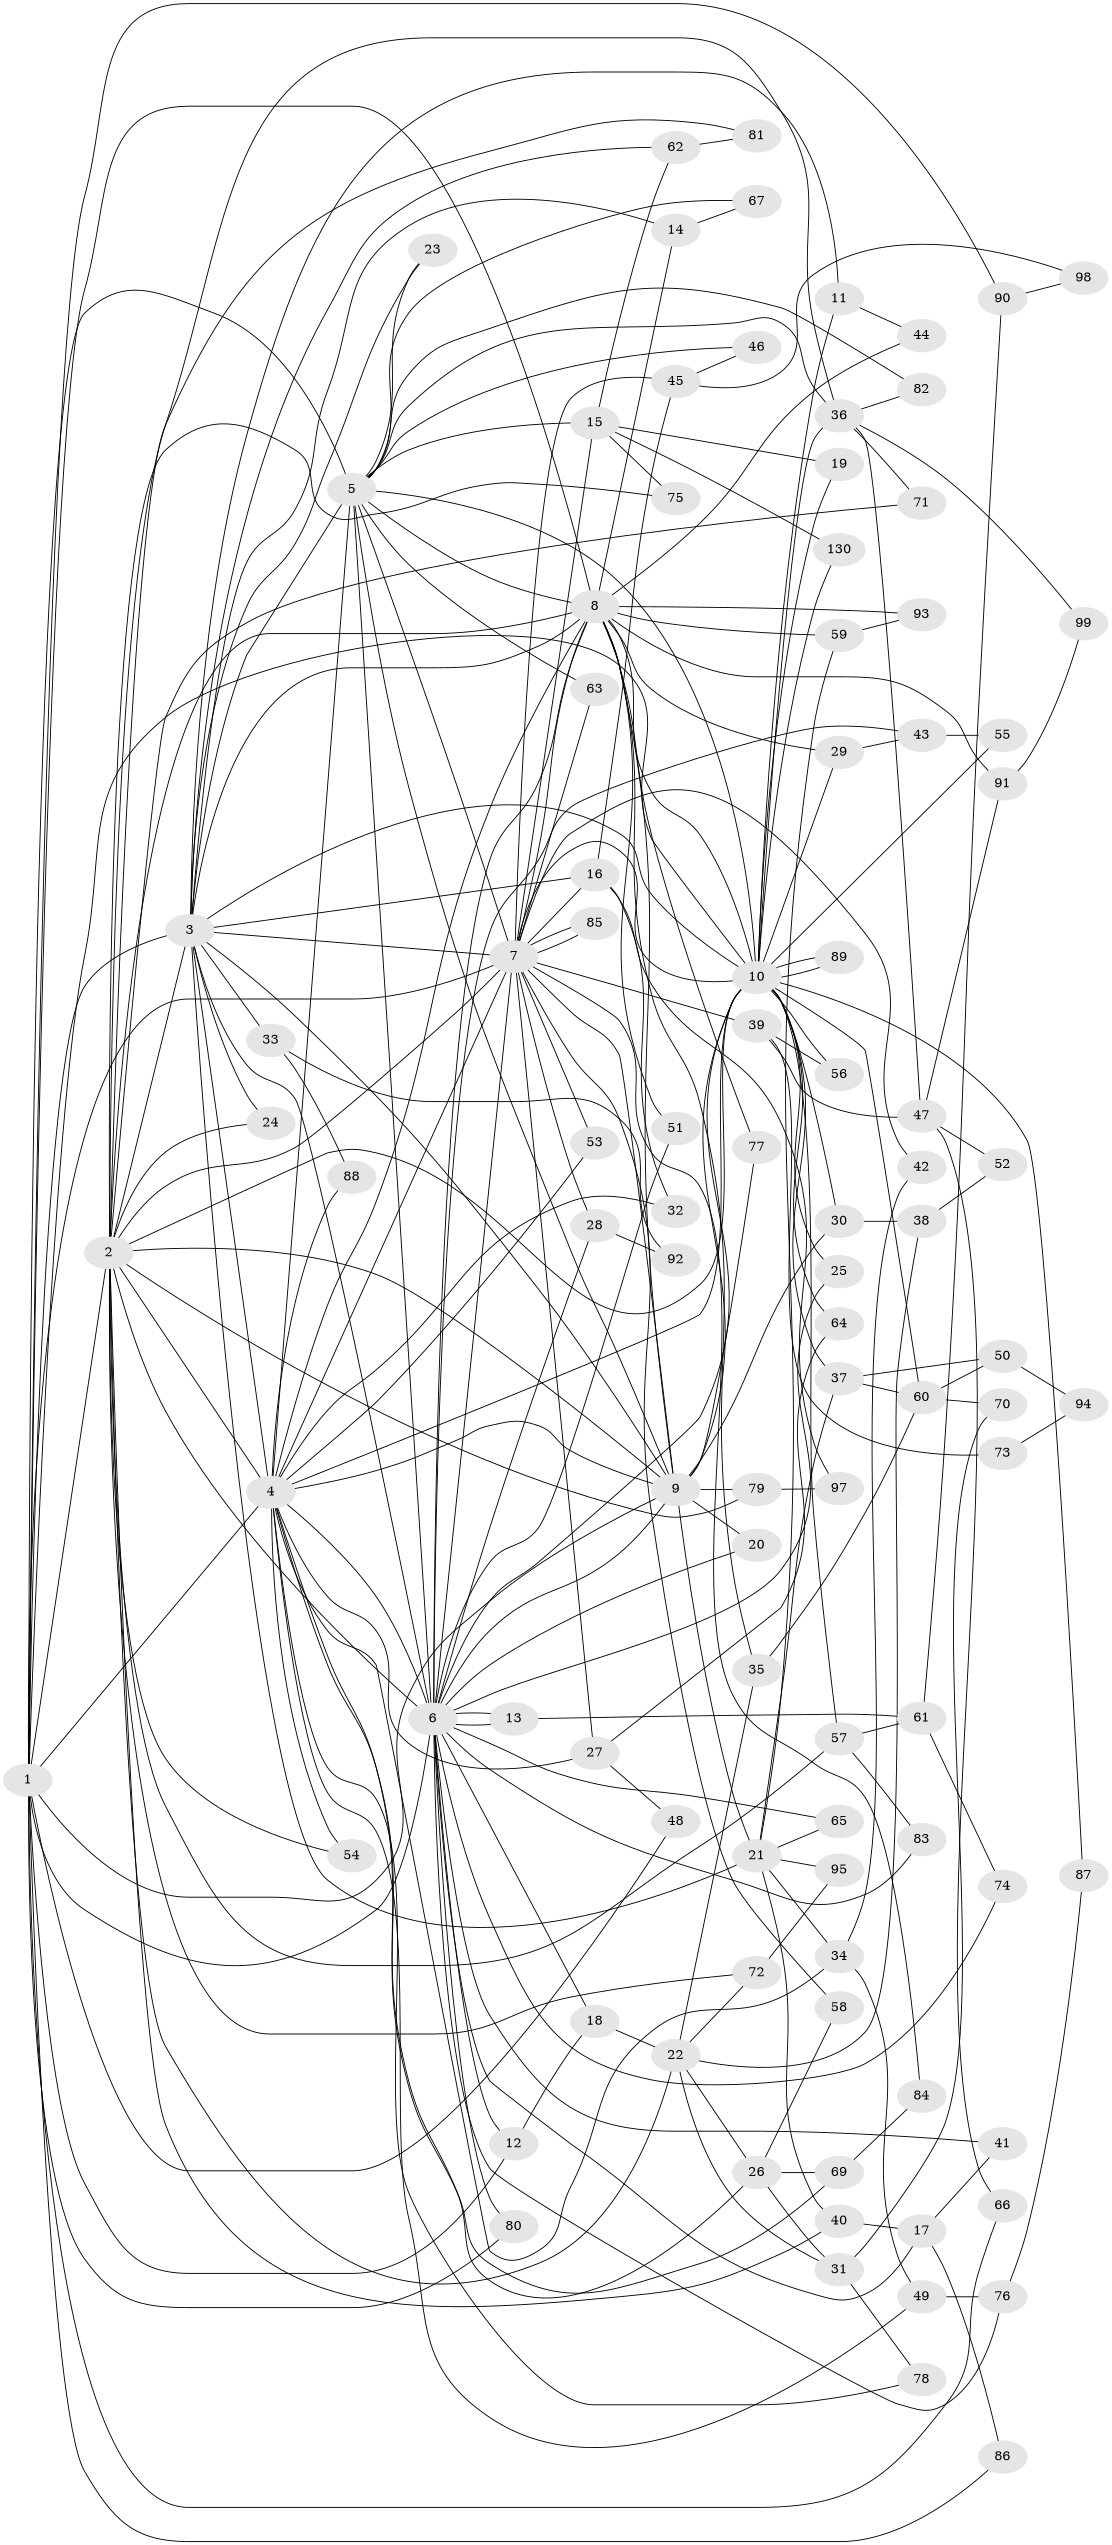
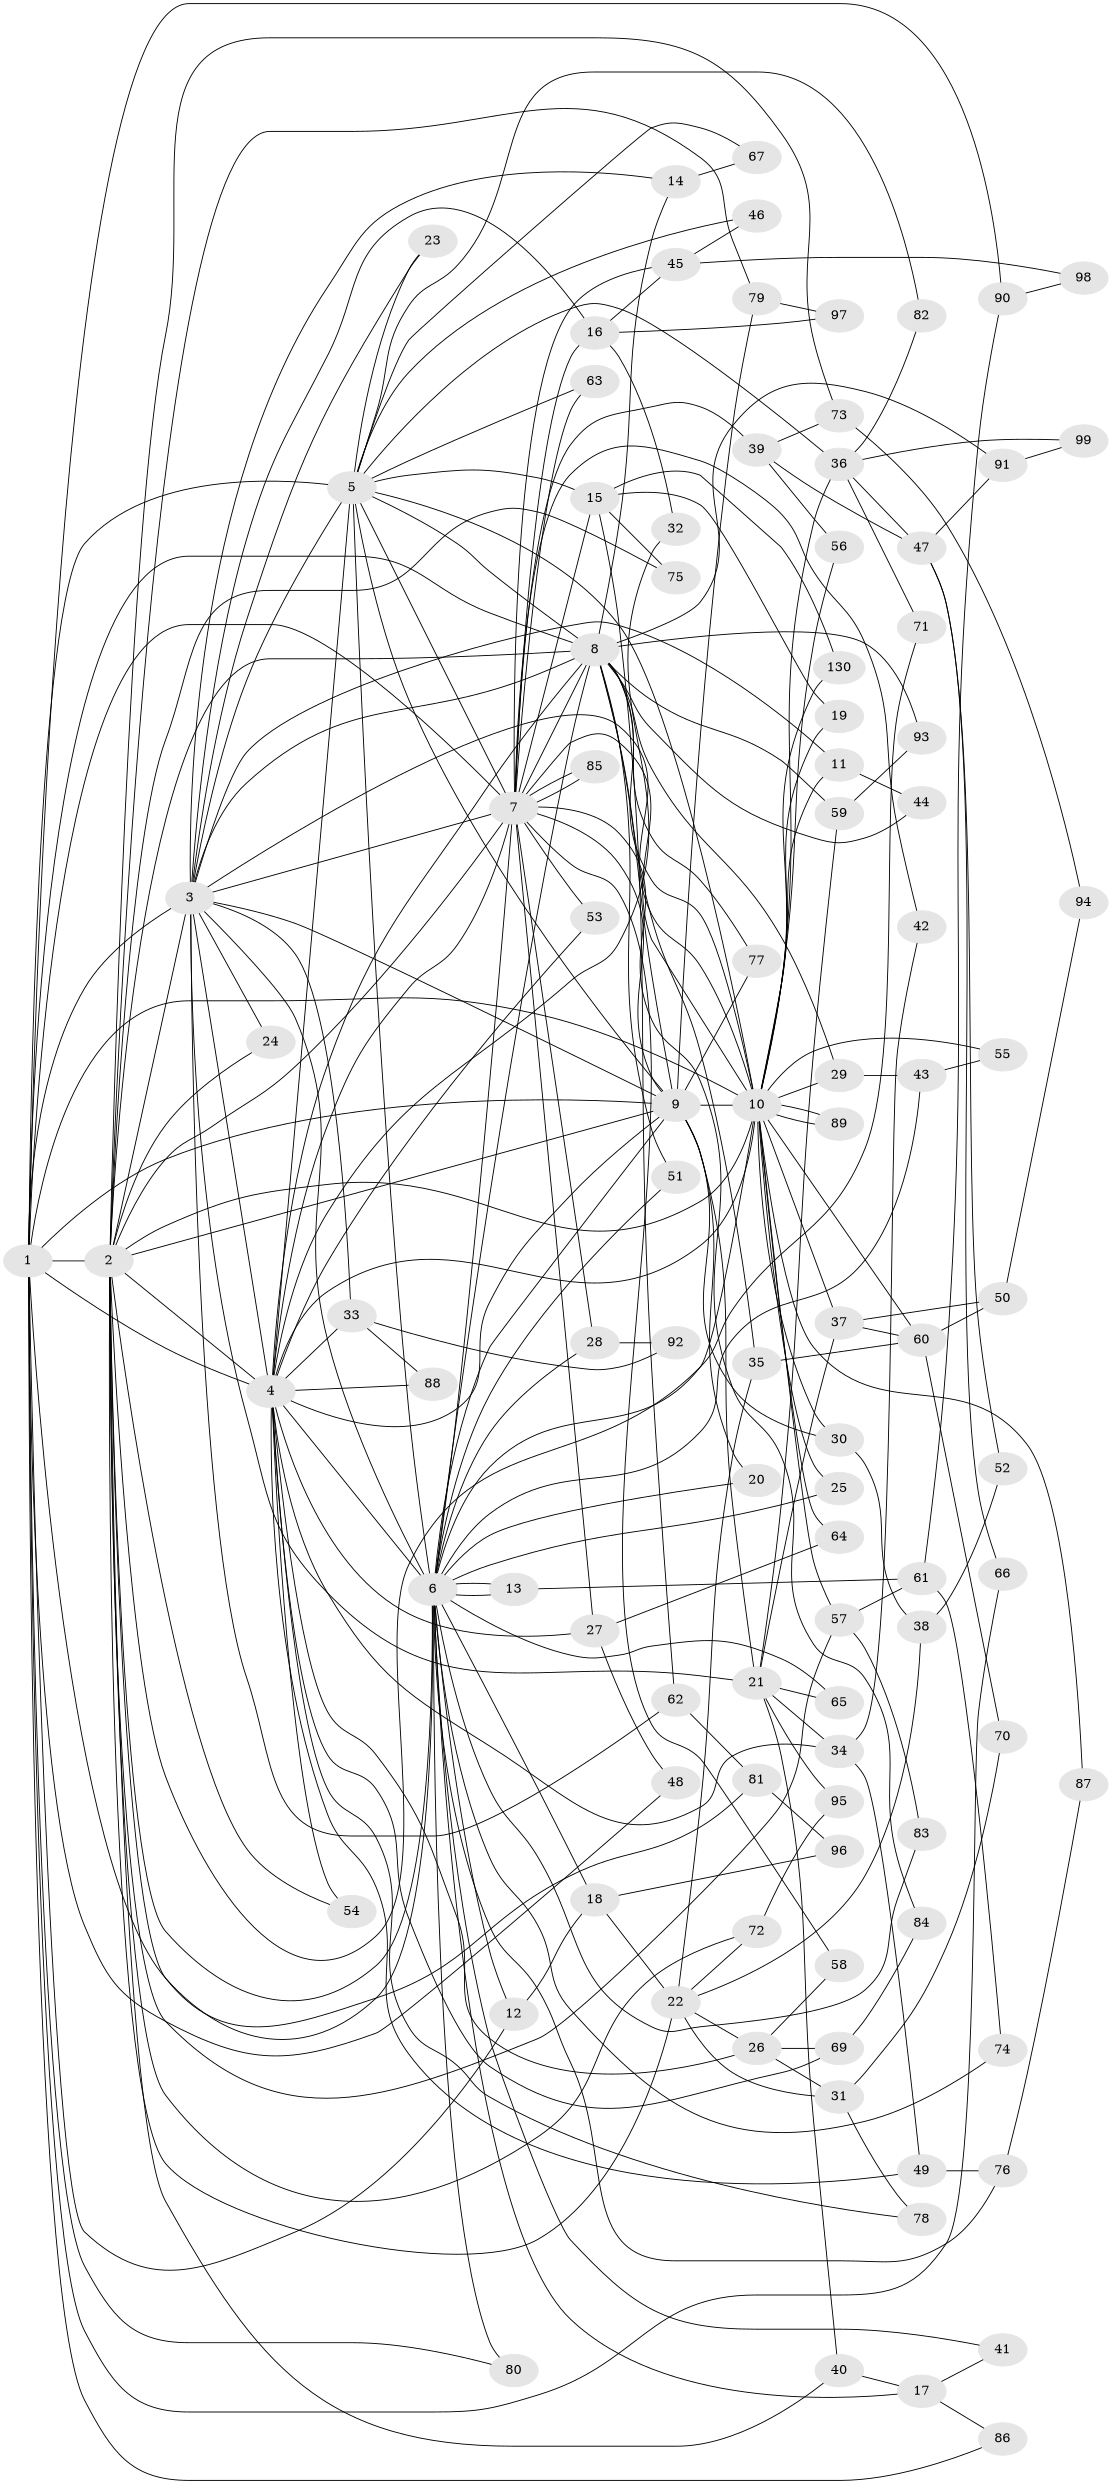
(216, 243) -> (174, 204)
none -> (311, 1354)
none -> (839, 1851)
